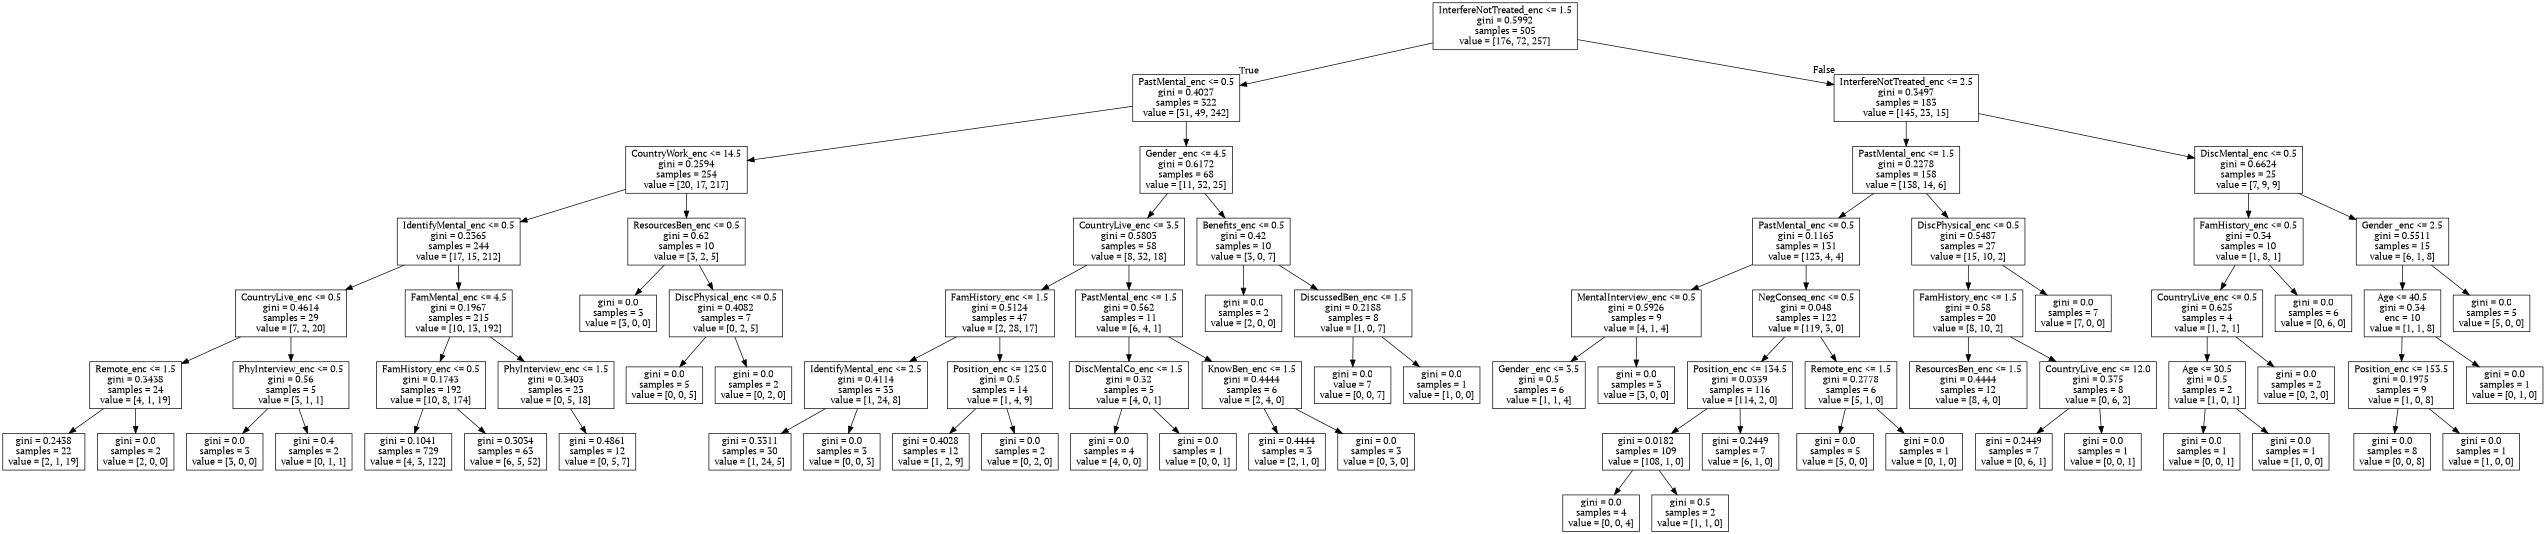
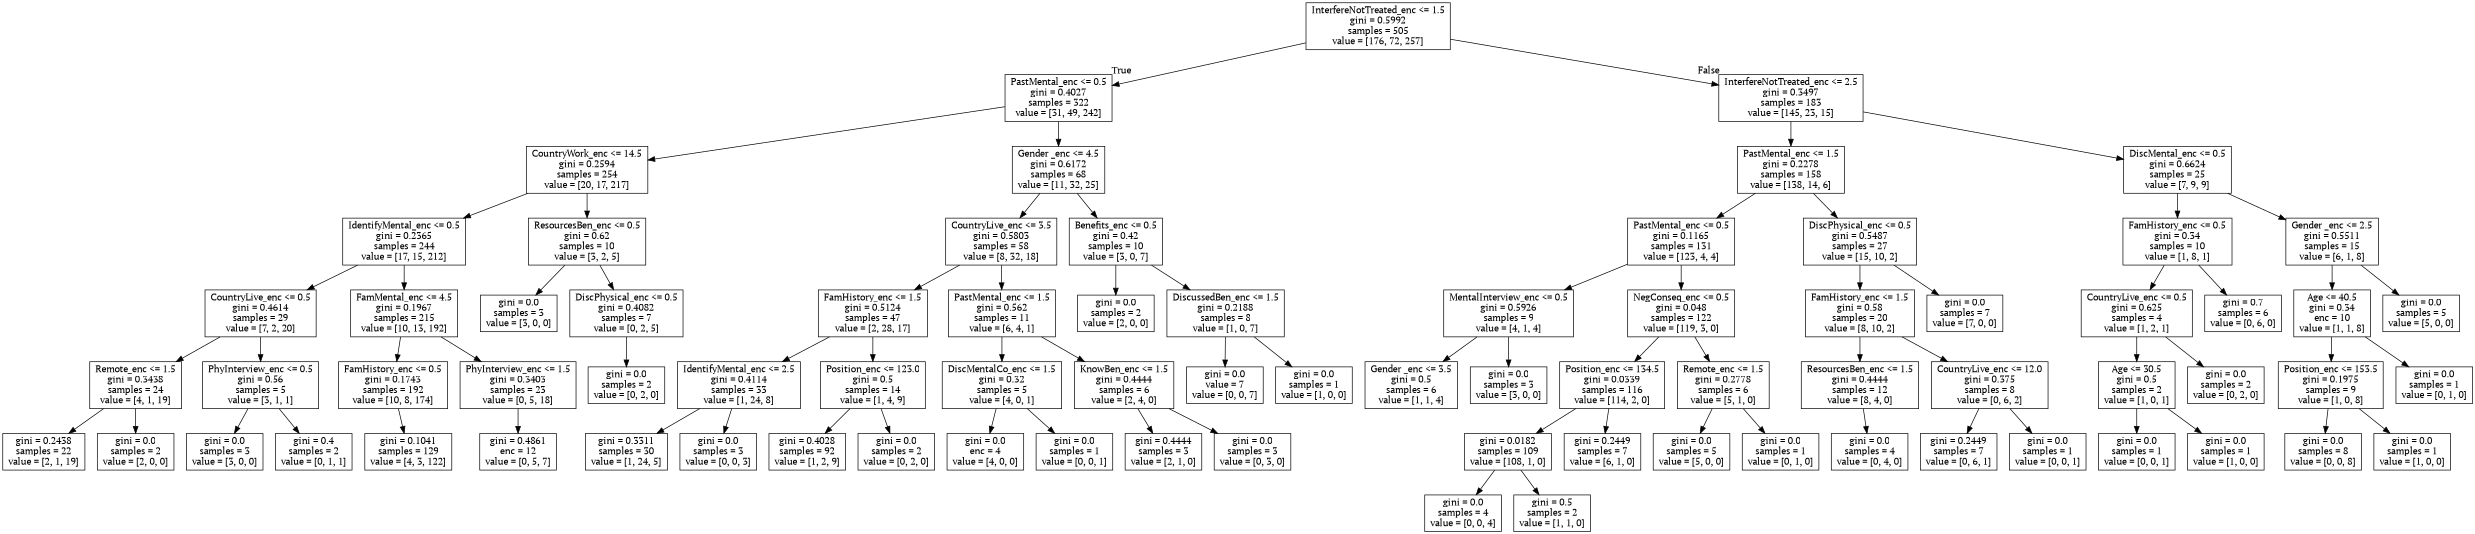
(2313, 313) -> (2243, 313)
(664, 385) -> none
(408, 452) -> (408, 452)
(506, 452) -> none
(597, 452) -> (518, 452)
(931, 452) -> (807, 452)
(1109, 452) -> (985, 452)
none -> (1870, 452)
